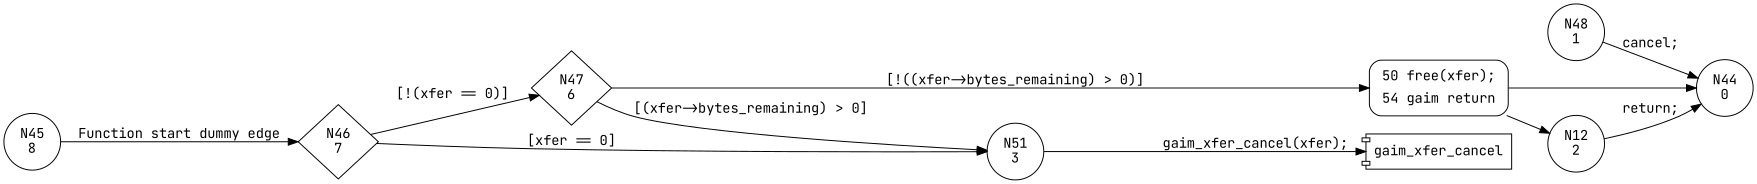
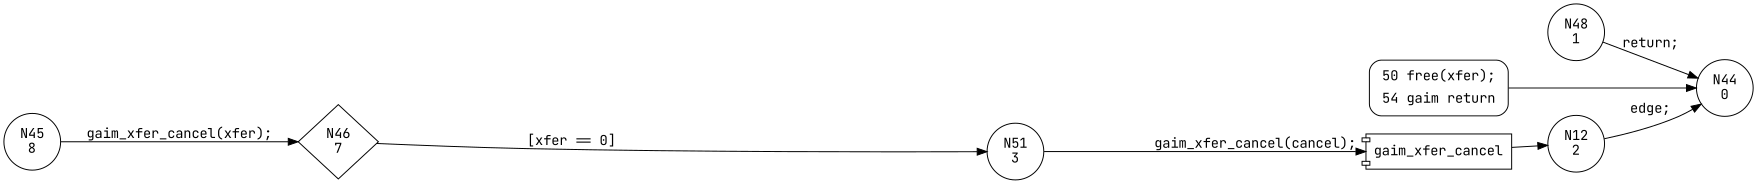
(1650, 44) -> (1650, 44)
(572, 88) -> none
(1650, 109) -> (1650, 109)
(1524, 123) -> (1525, 147)
(179, 134) -> (179, 134)
(1255, 144) -> (1255, 144)
